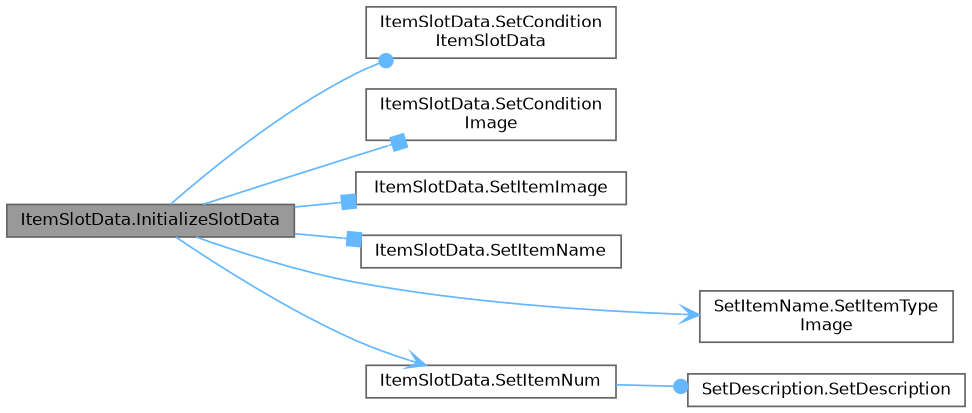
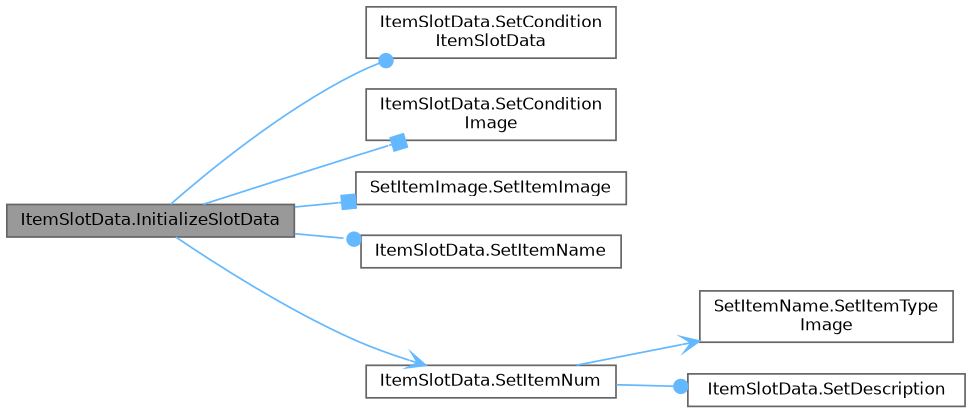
(491, 188) -> (491, 188)
(319, 236) -> (319, 236)
(436, 295) -> (630, 355)
(826, 390) -> (826, 390)
